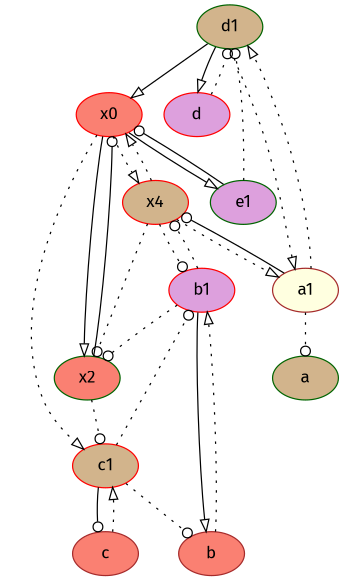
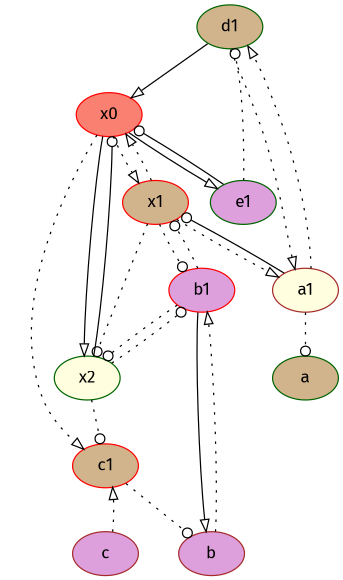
(197, 115) -> none
(155, 202) -> (155, 202)
(87, 378) -> (87, 378)
(151, 382) -> (145, 340)
(97, 504) -> none
(105, 554) -> (105, 554)
(212, 554) -> (212, 554)
